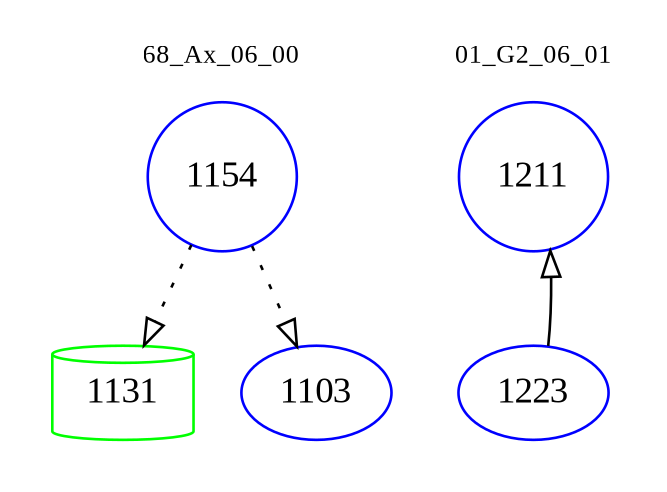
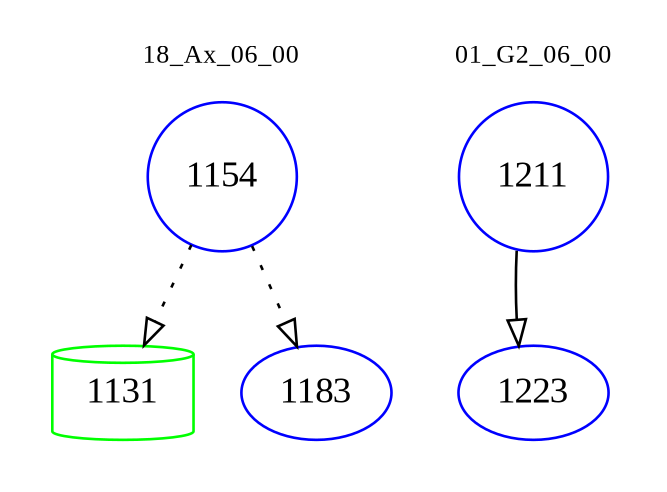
(222, 56) -> (222, 56)
(535, 56) -> (535, 56)
(551, 312) -> (516, 285)
(316, 393) -> (316, 393)
